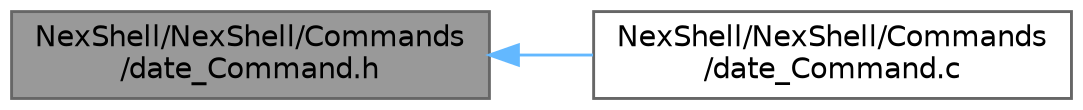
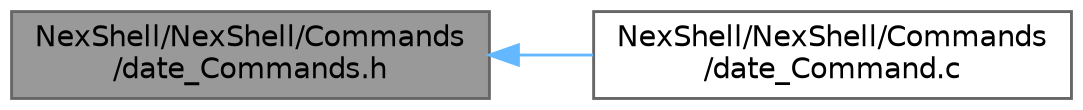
(250, 55) -> (250, 55)
